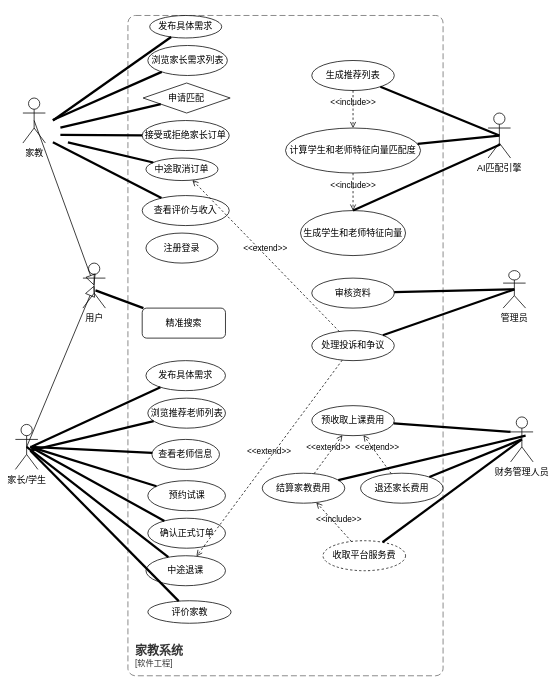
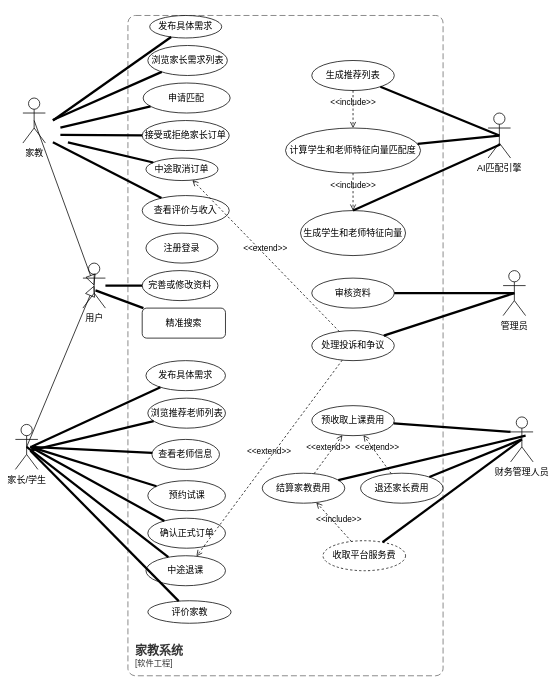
(187, 98) -> (187, 98)
none -> (124, 285)
none -> (180, 285)
(514, 289) -> (514, 293)
